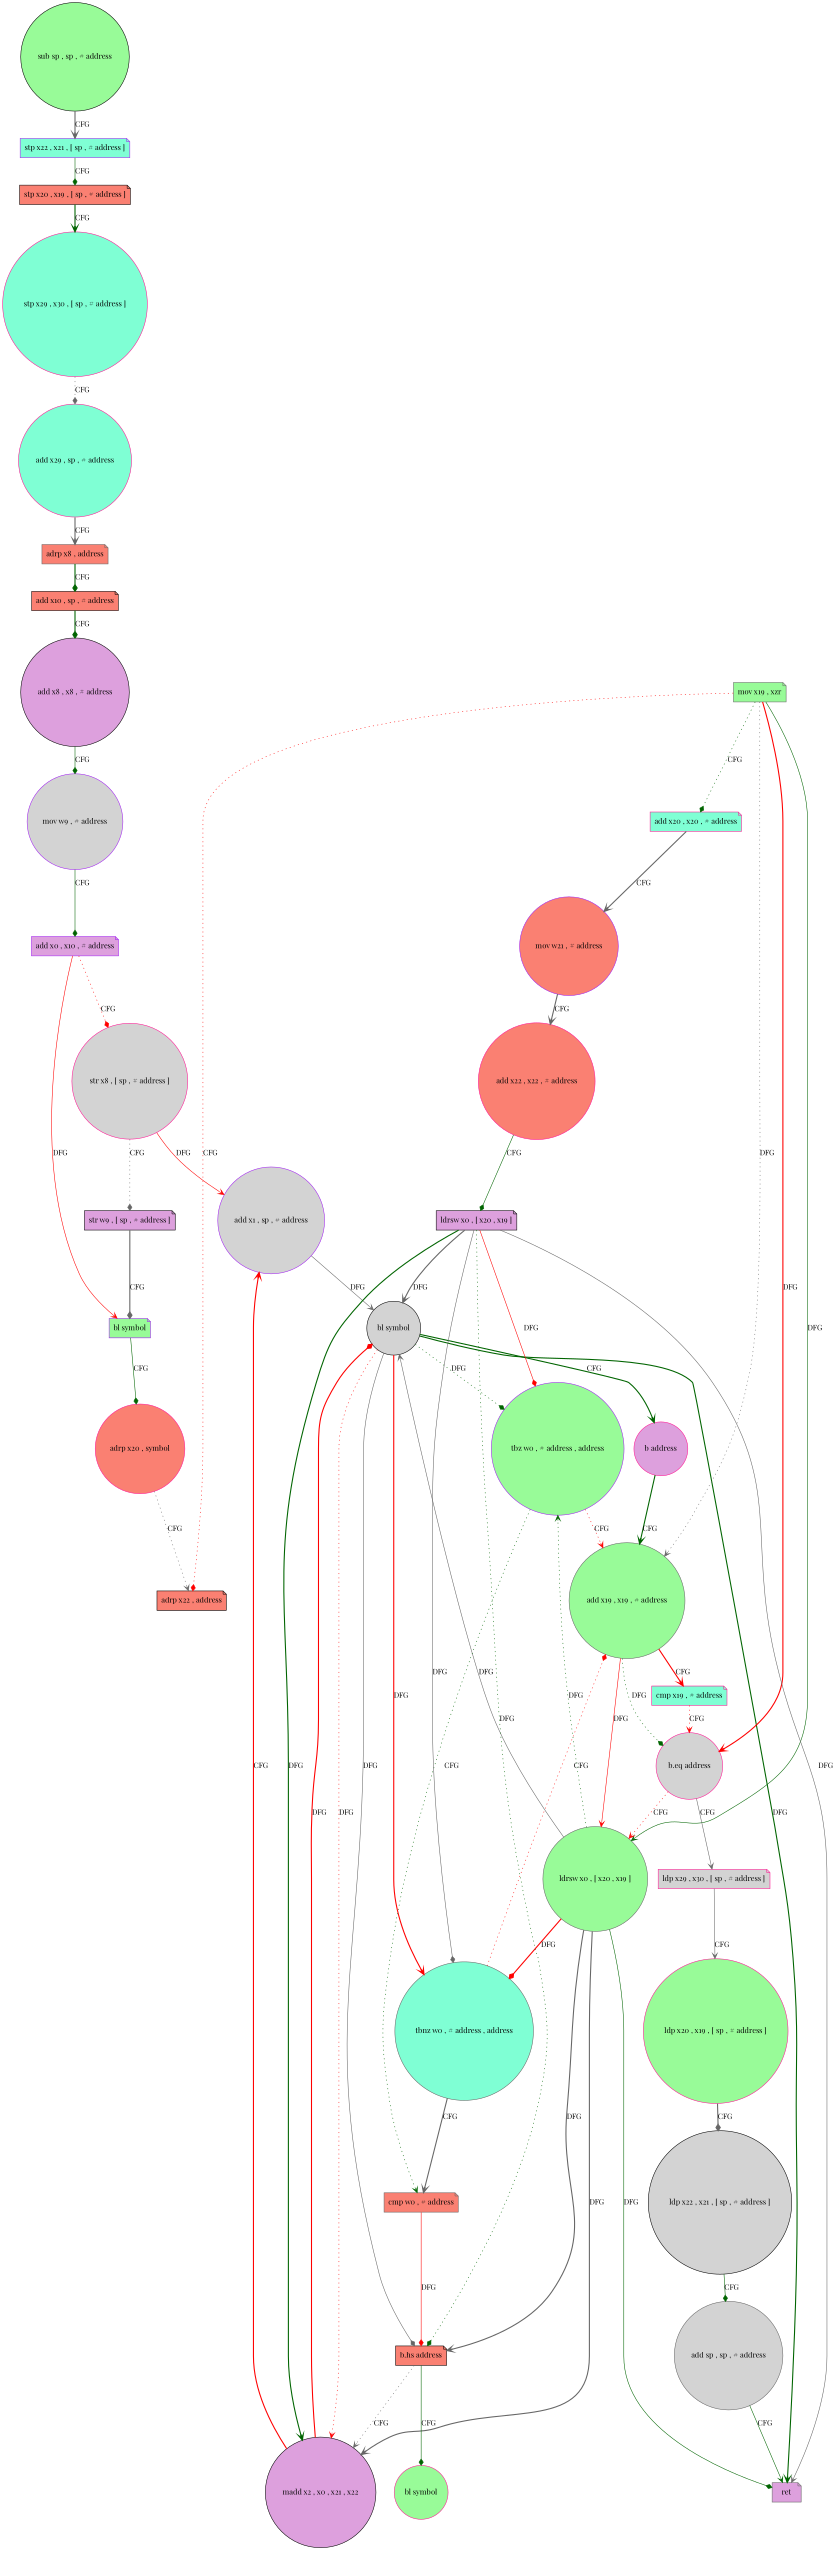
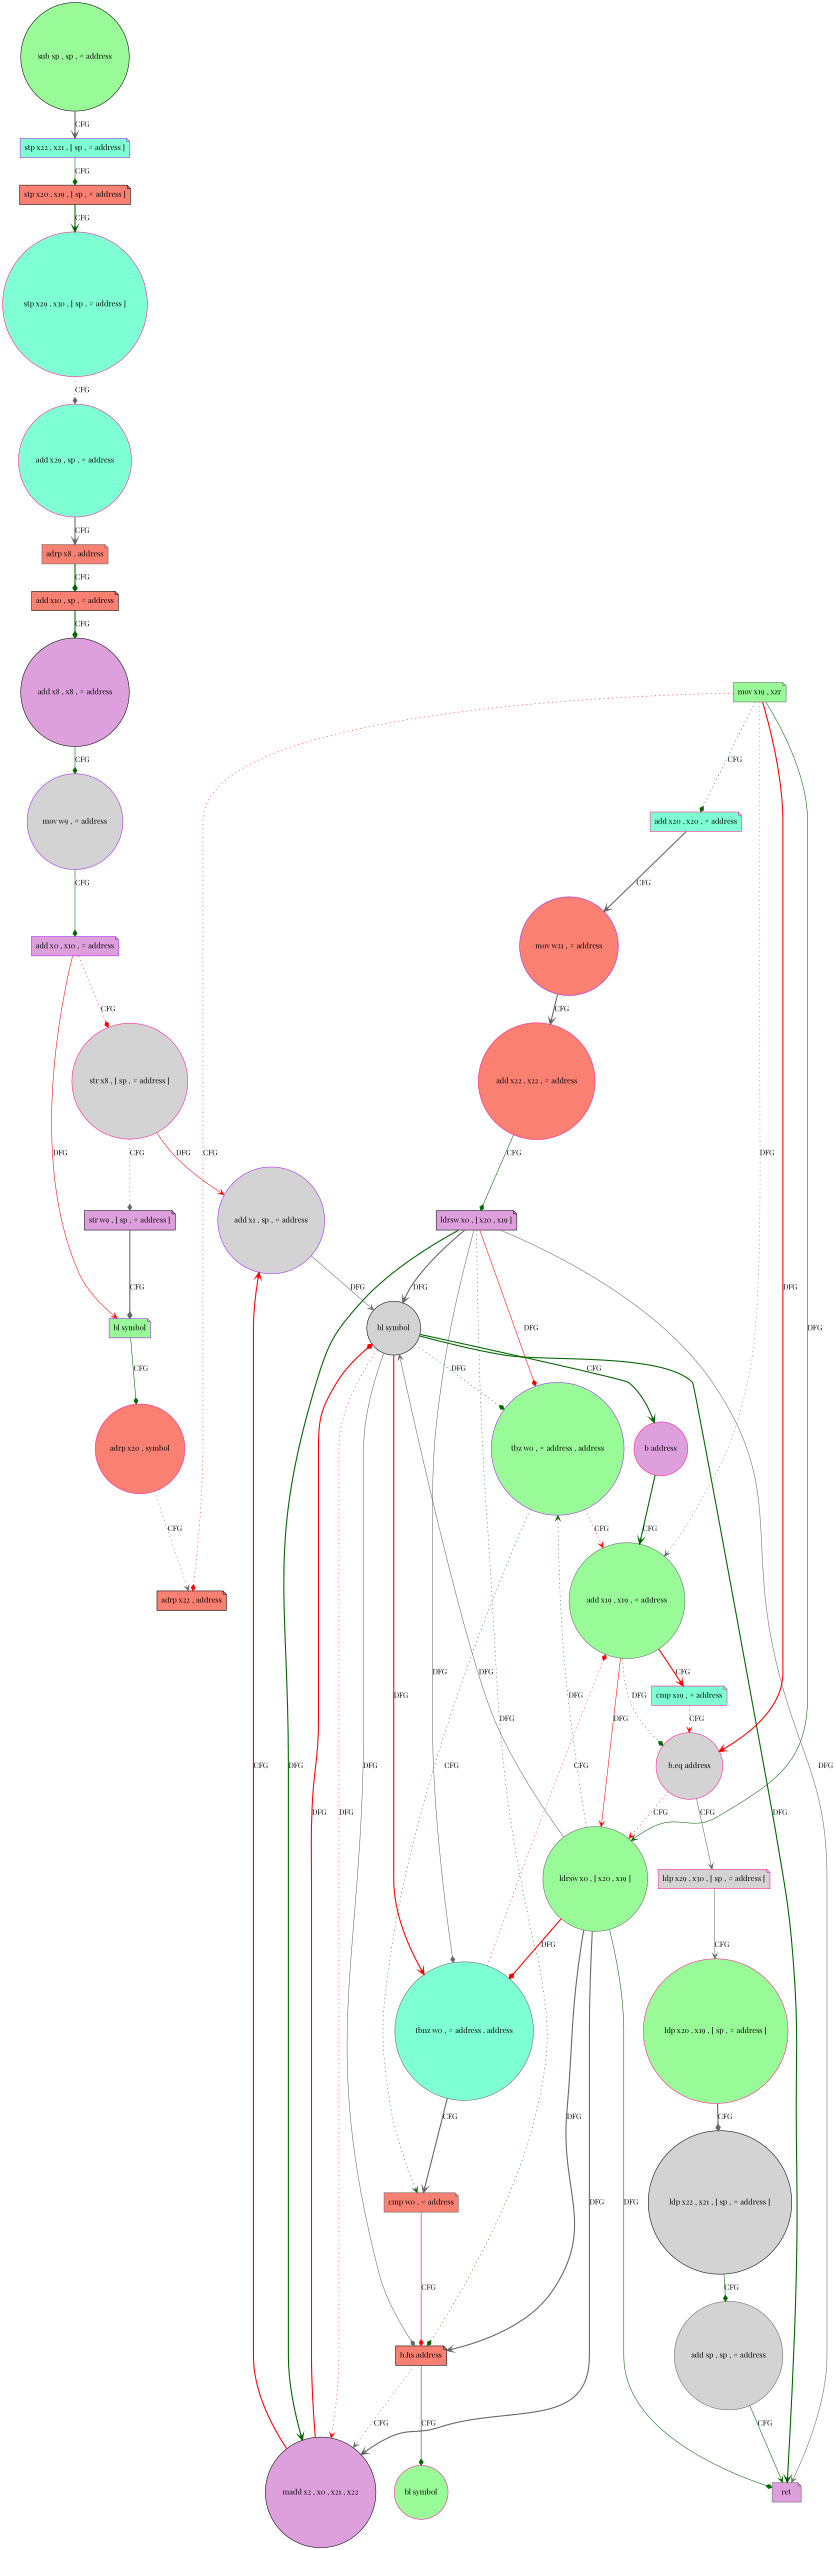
(429, 2288) -> (429, 2288)
